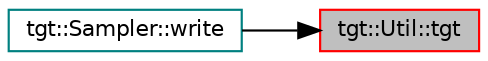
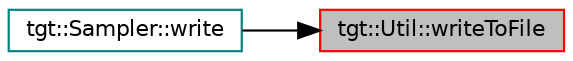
(400, 30) -> (442, 30)
